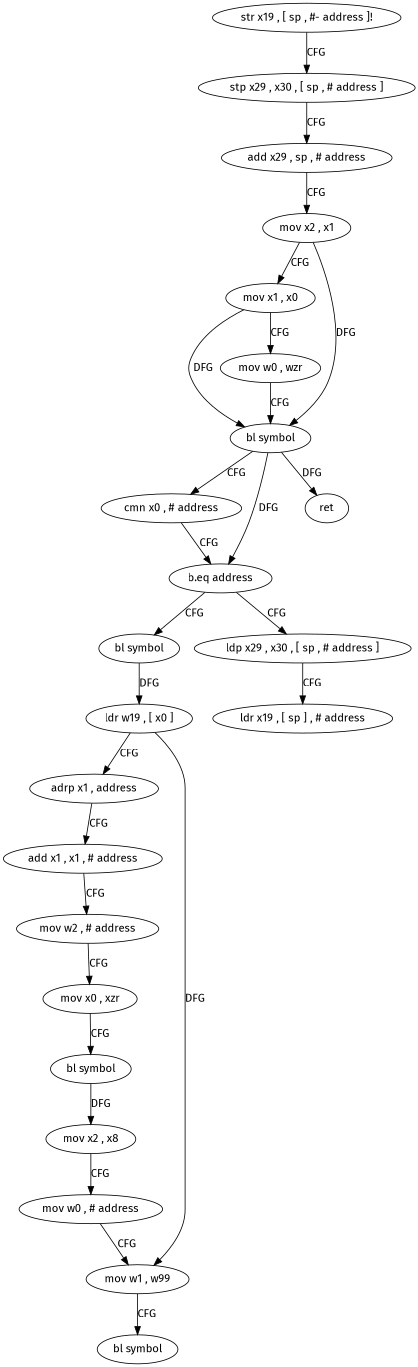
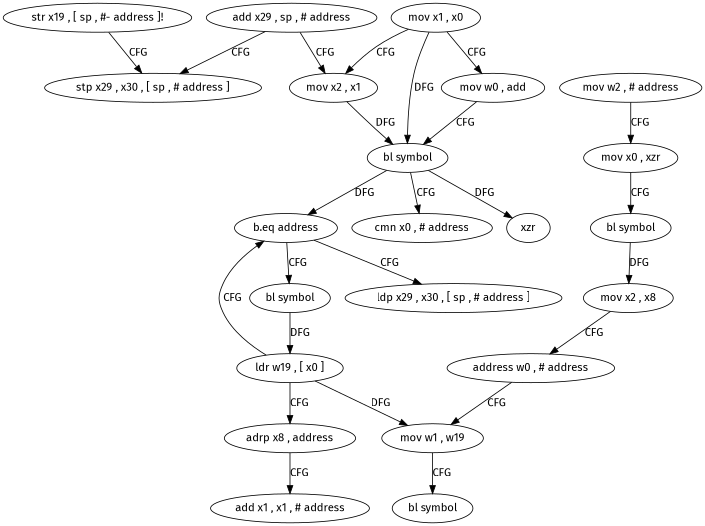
(307, 119) -> (226, 51)
(291, 259) -> (378, 46)
(270, 368) -> (493, 88)
(327, 508) -> (528, 228)
(194, 540) -> (220, 303)
(303, 719) -> none
(94, 789) -> (290, 438)
(85, 890) -> none
(91, 1209) -> (531, 368)
(138, 1279) -> (433, 438)
